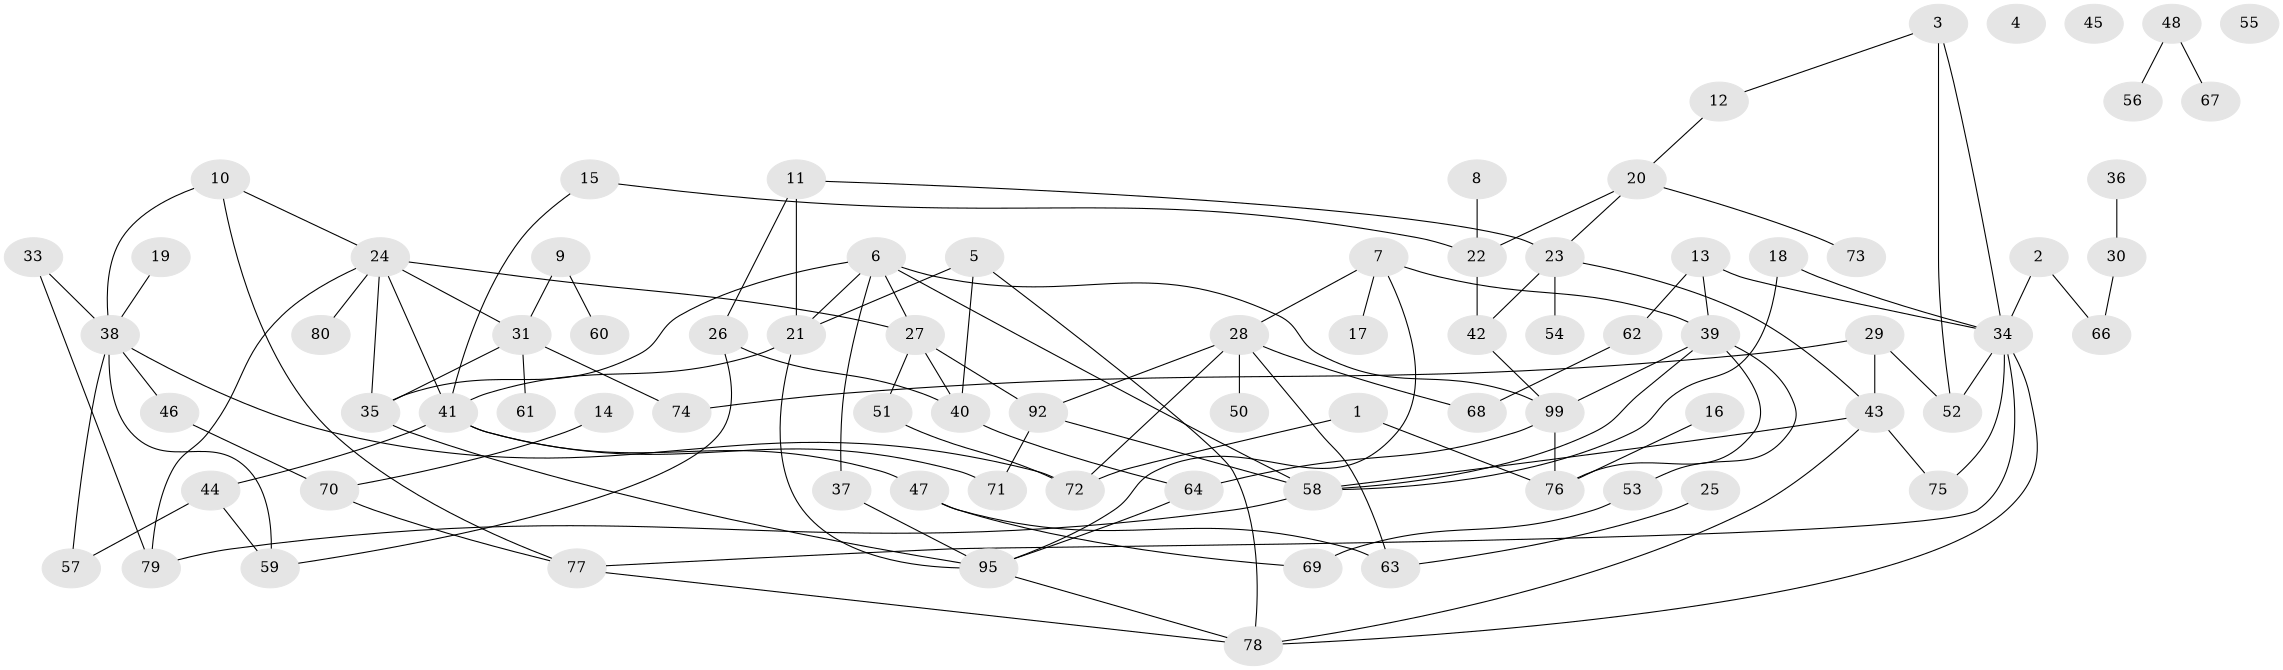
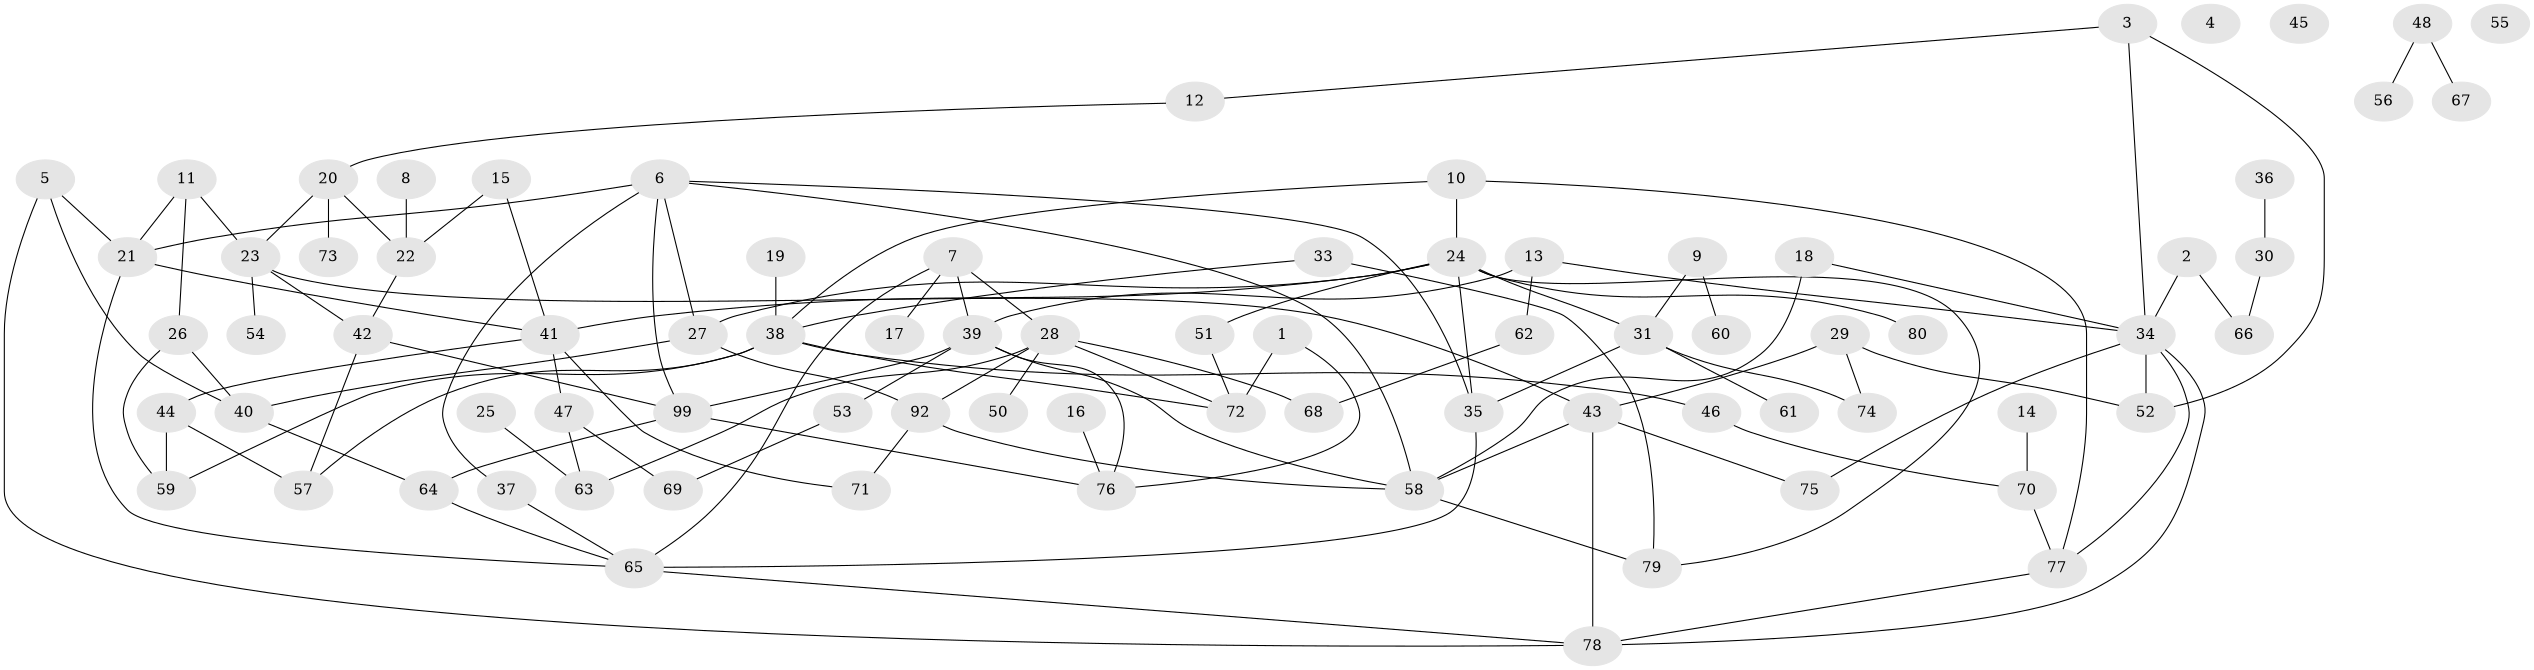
(899, 374) -> (1327, 289)
none -> (331, 418)
(989, 568) -> (634, 568)
